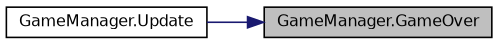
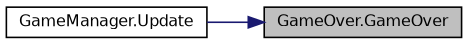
(378, 22) -> (363, 22)
